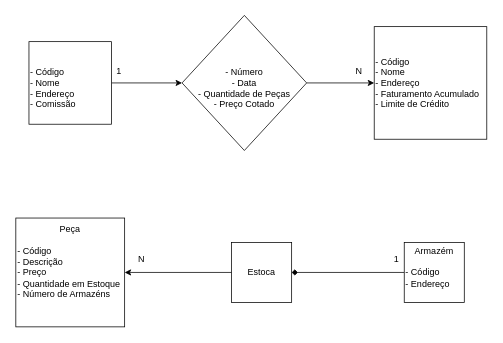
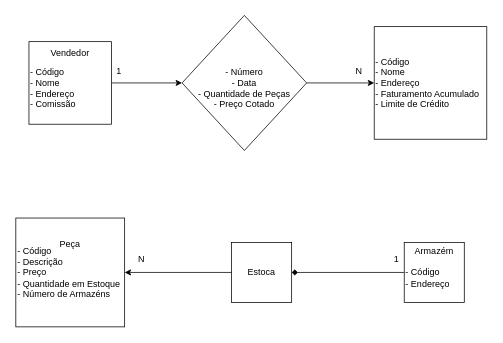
none -> (70, 53)
(70, 229) -> (70, 244)
